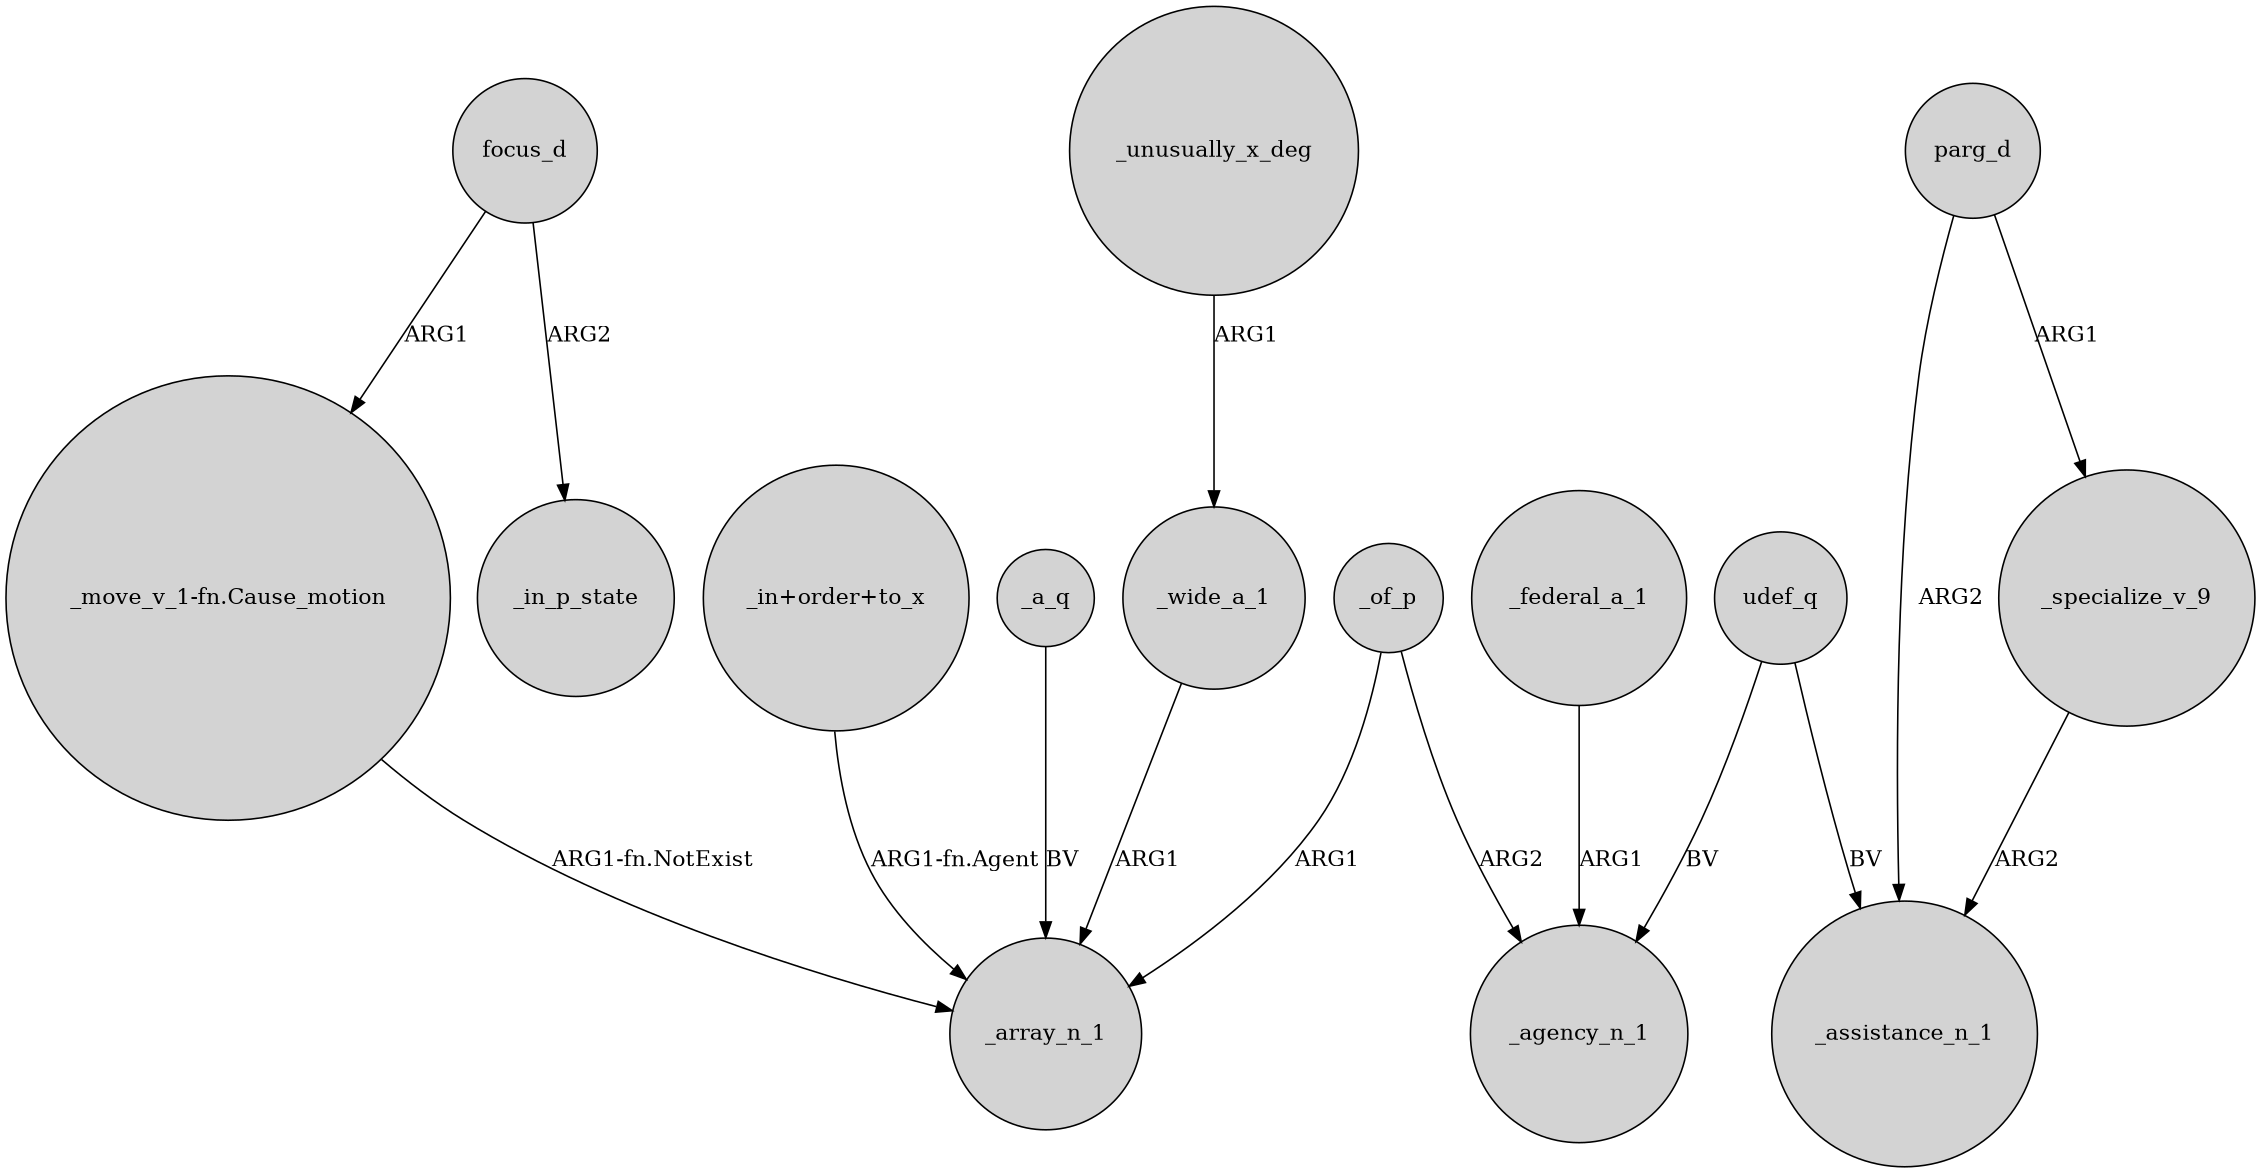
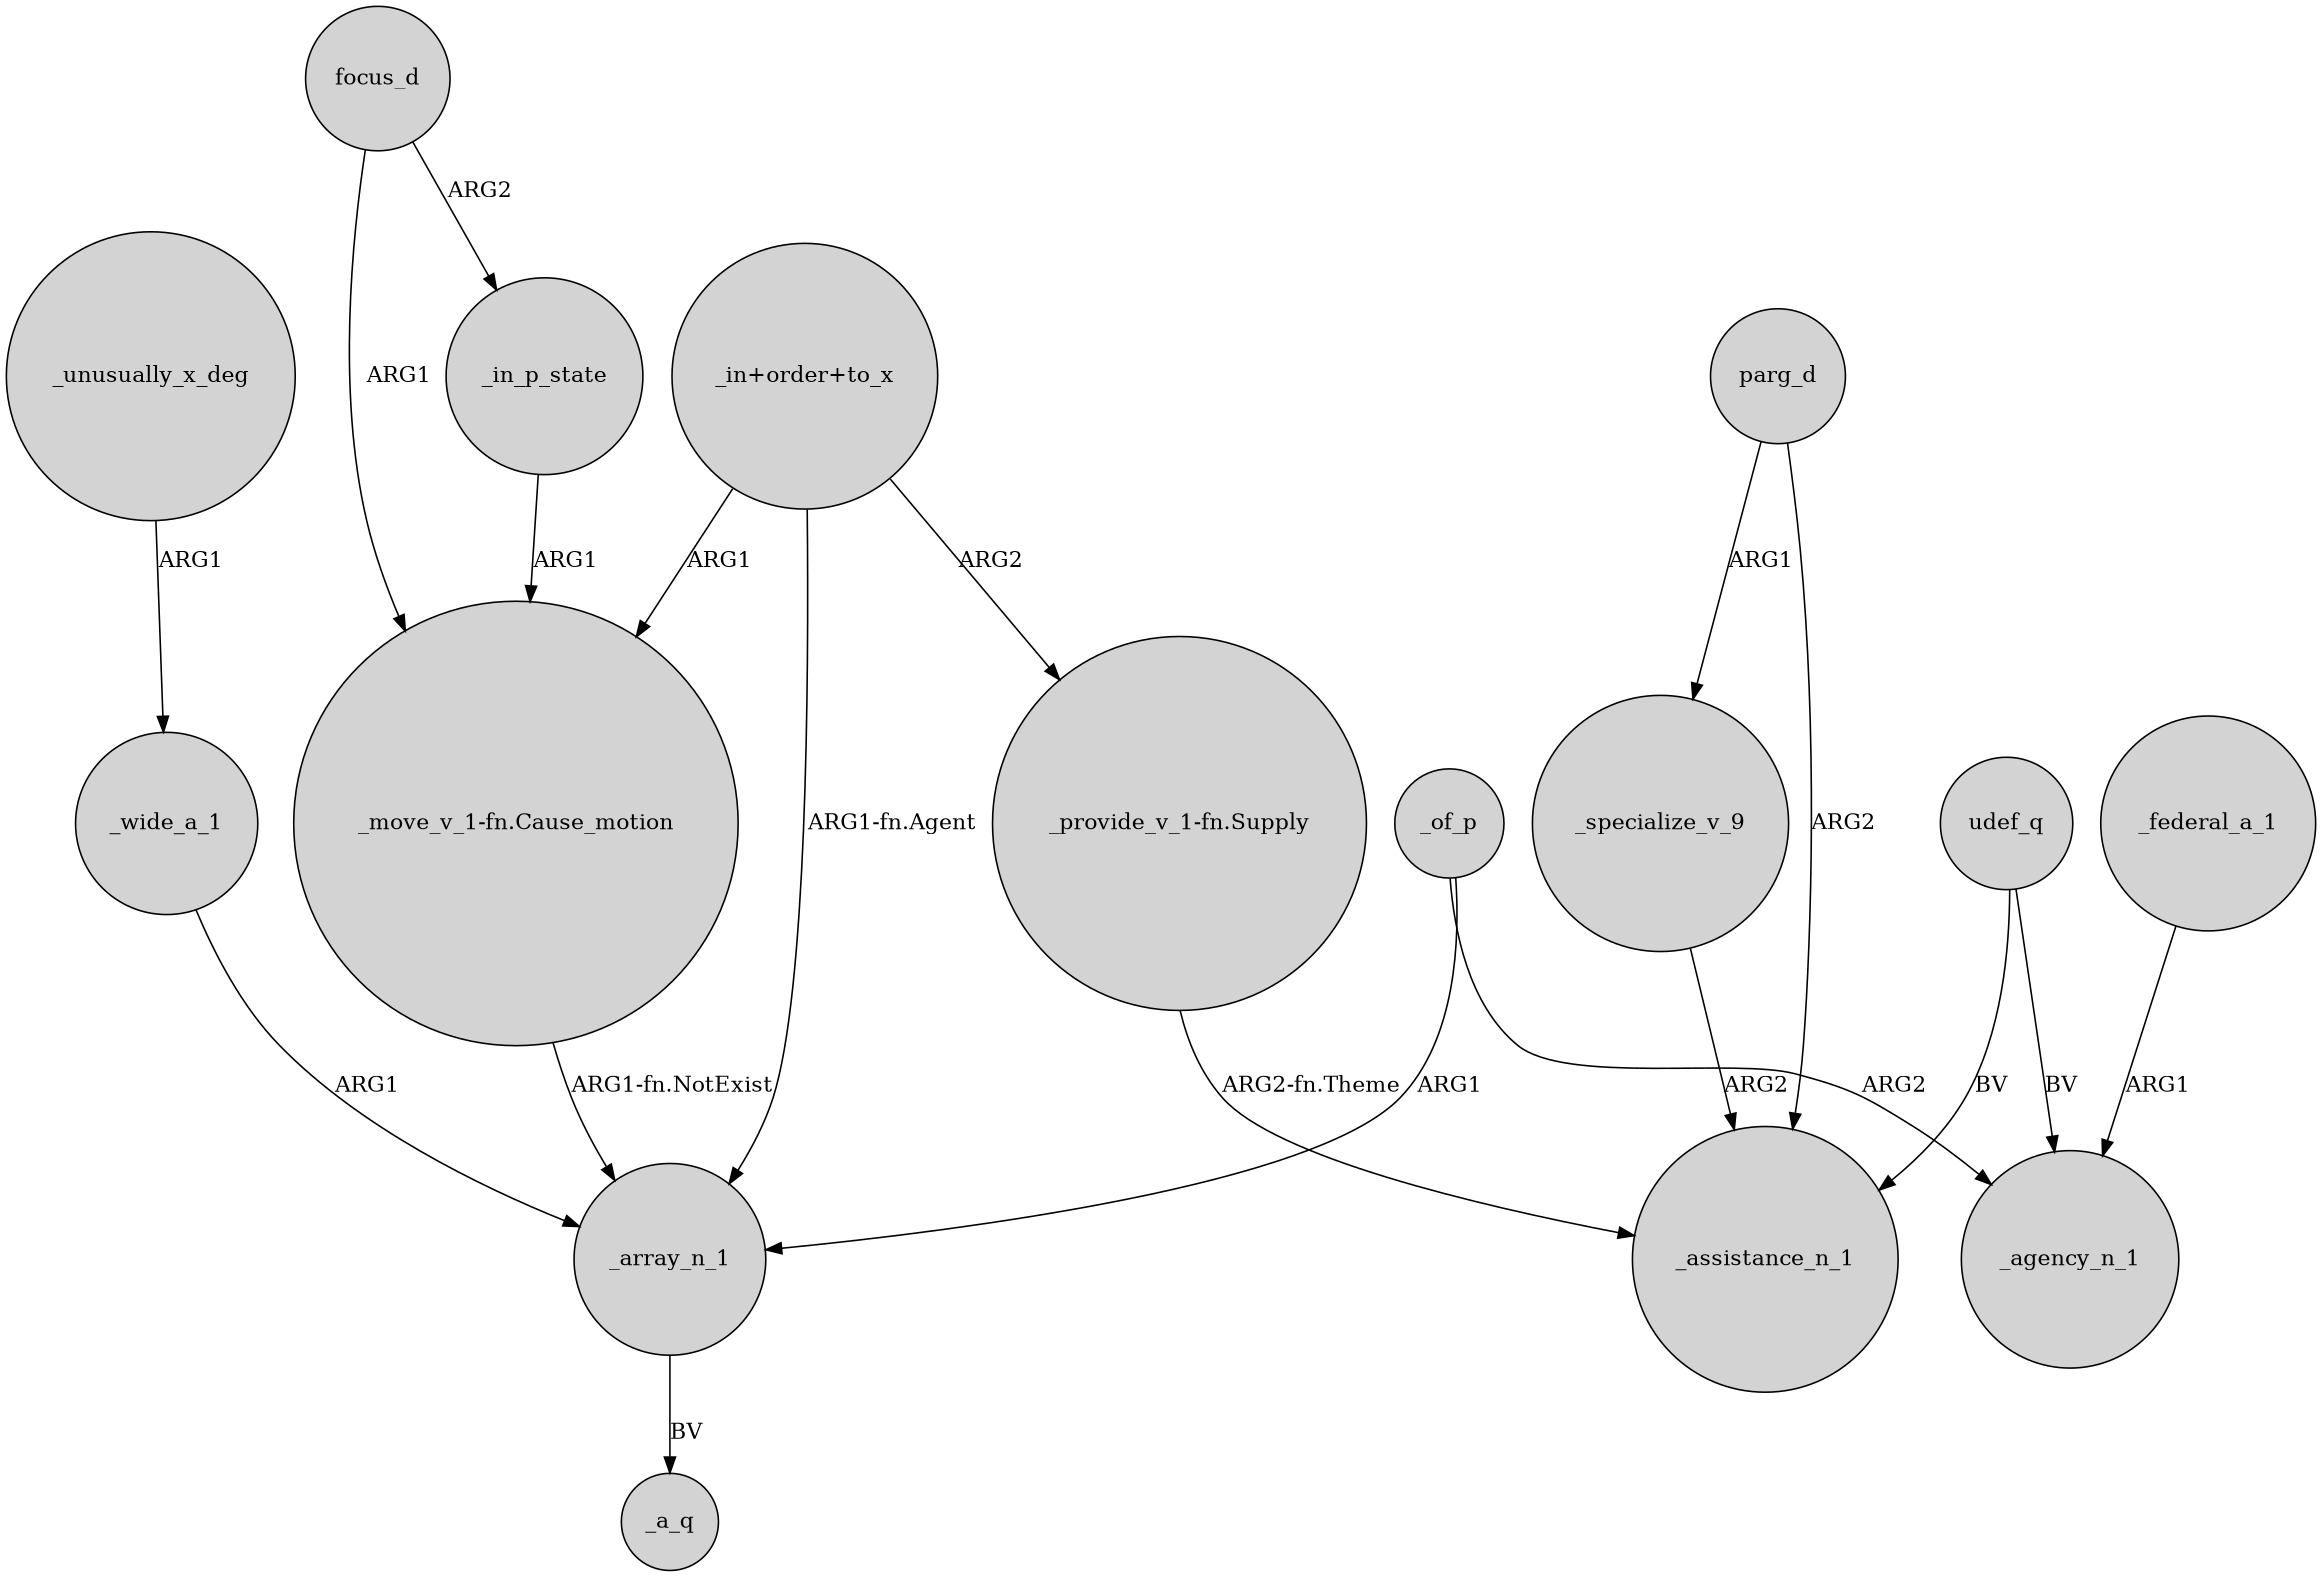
none -> (535, 530)
none -> (689, 556)
(1046, 784) -> (670, 1406)
none -> (1179, 823)
